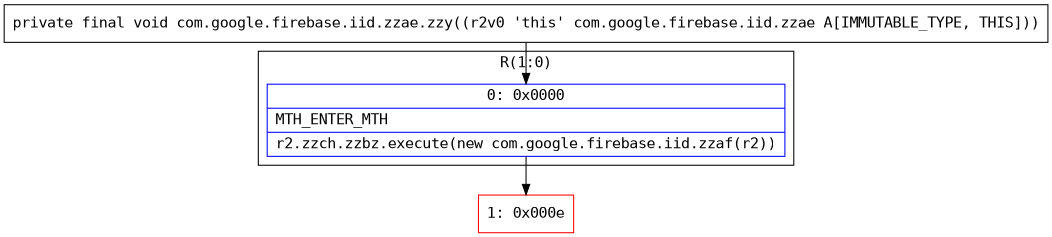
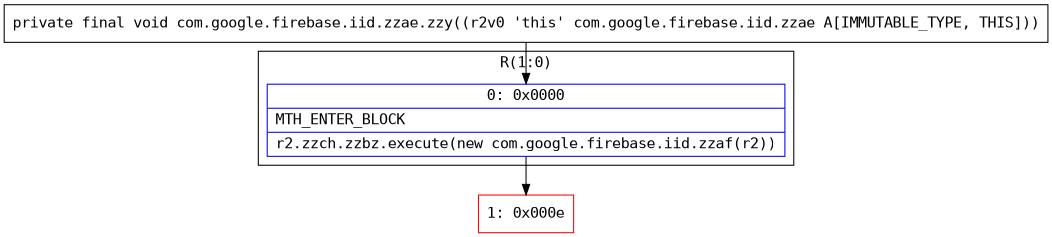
(332, 120) -> (340, 120)
